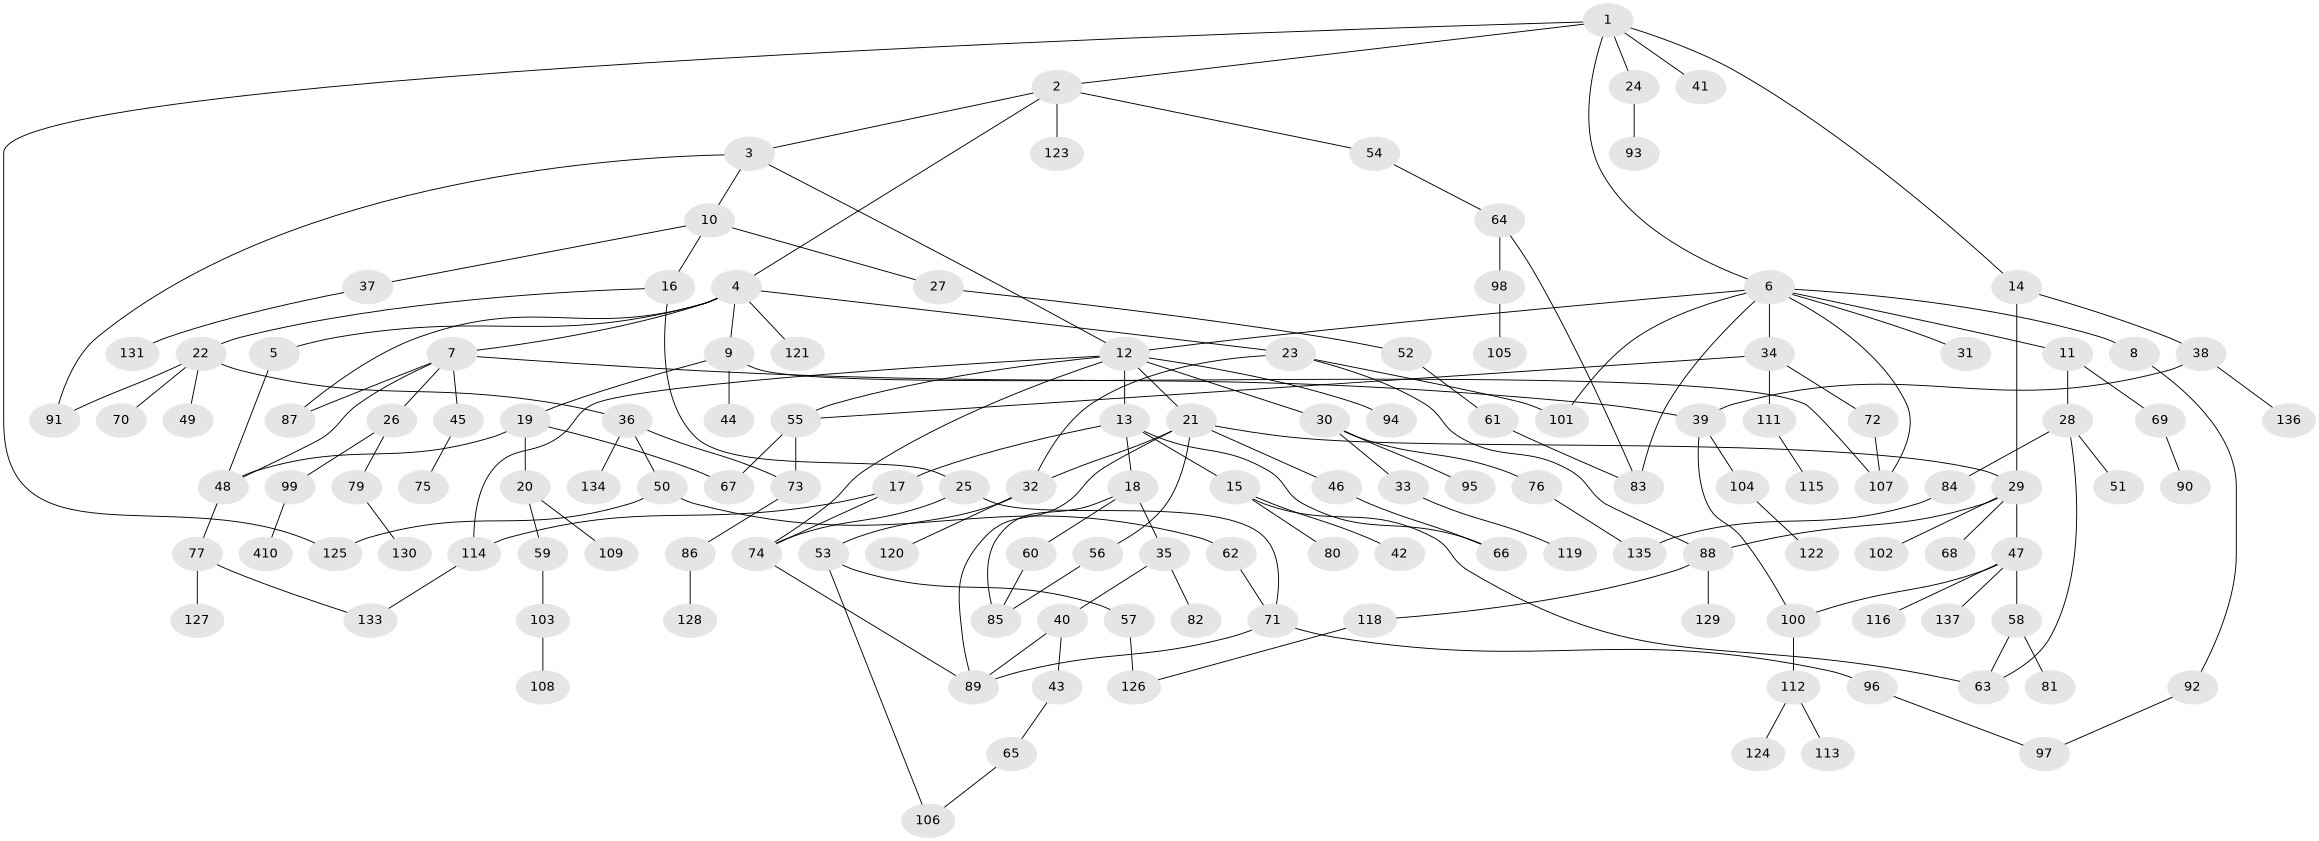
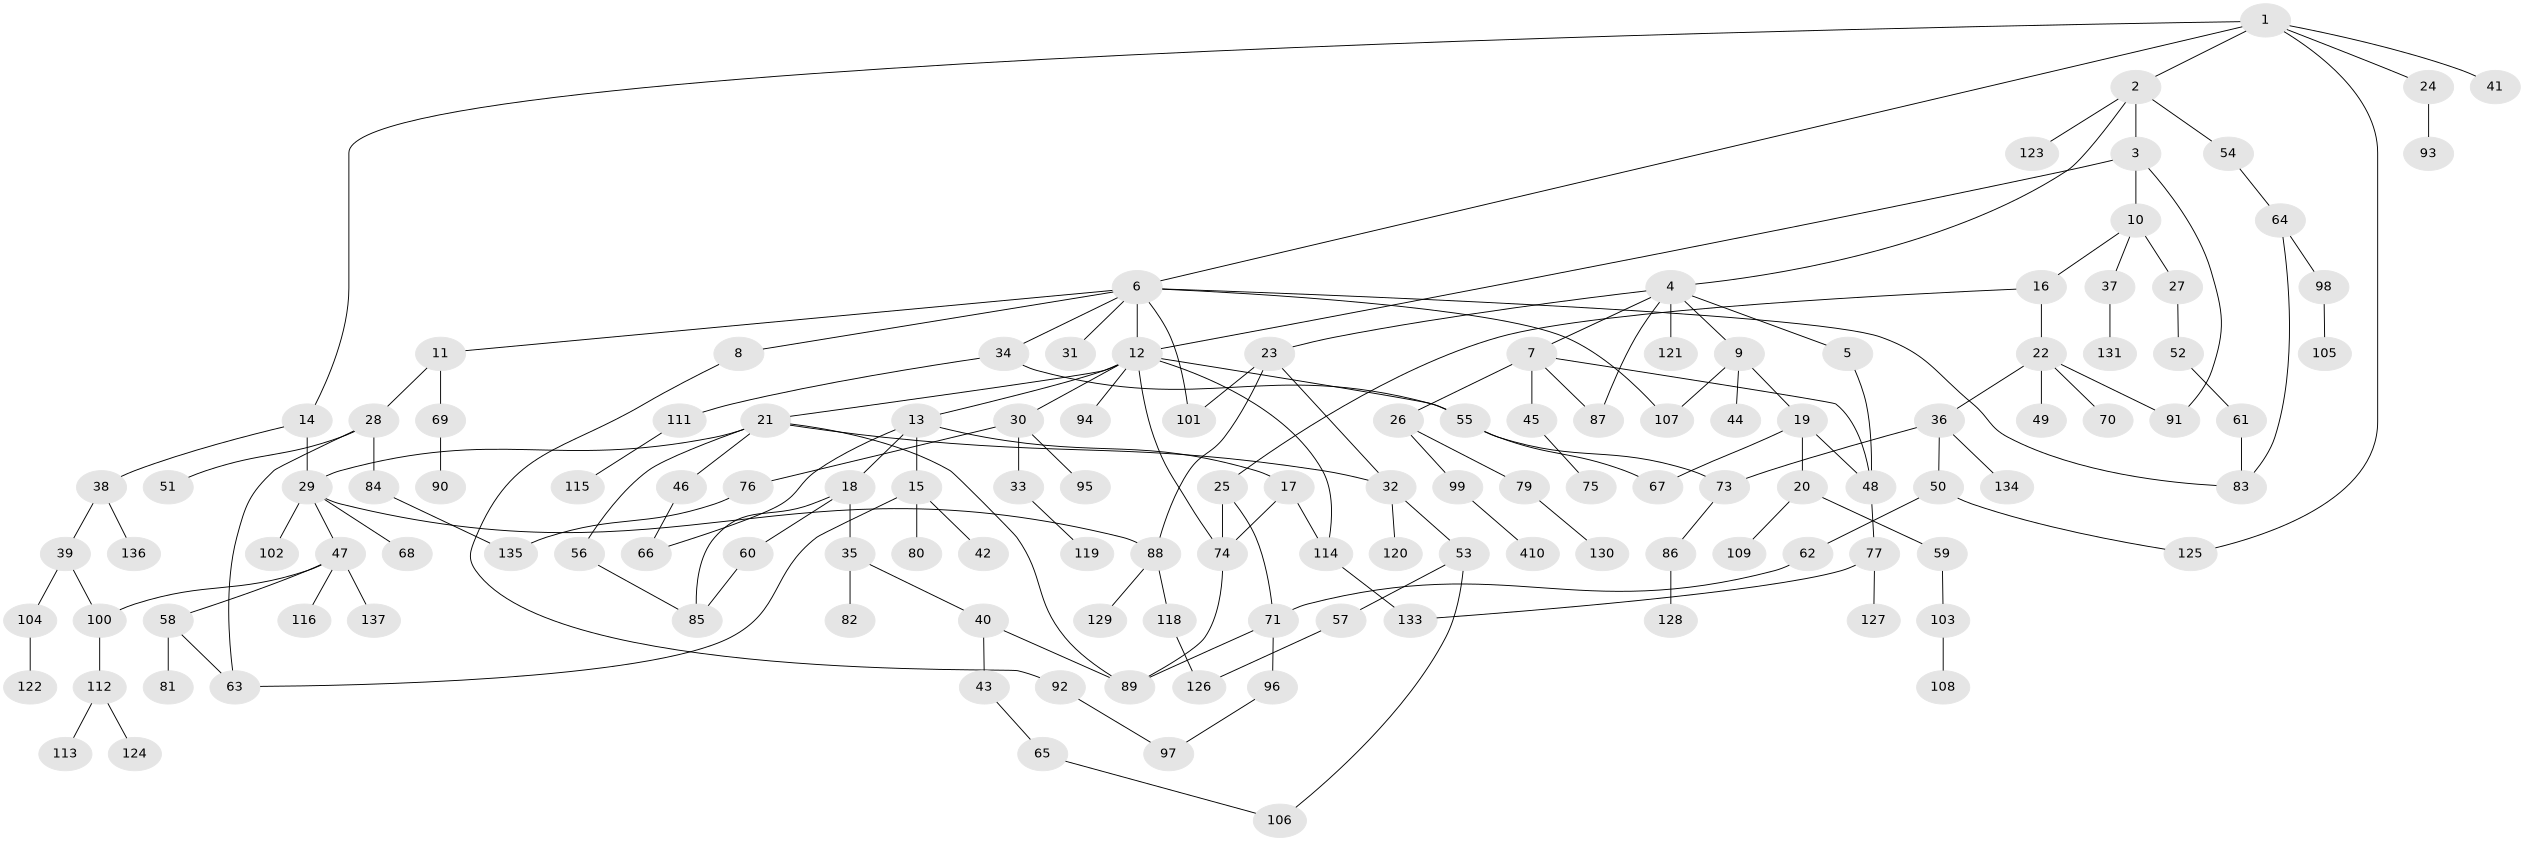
(1378, 388) -> none
(1873, 421) -> none
